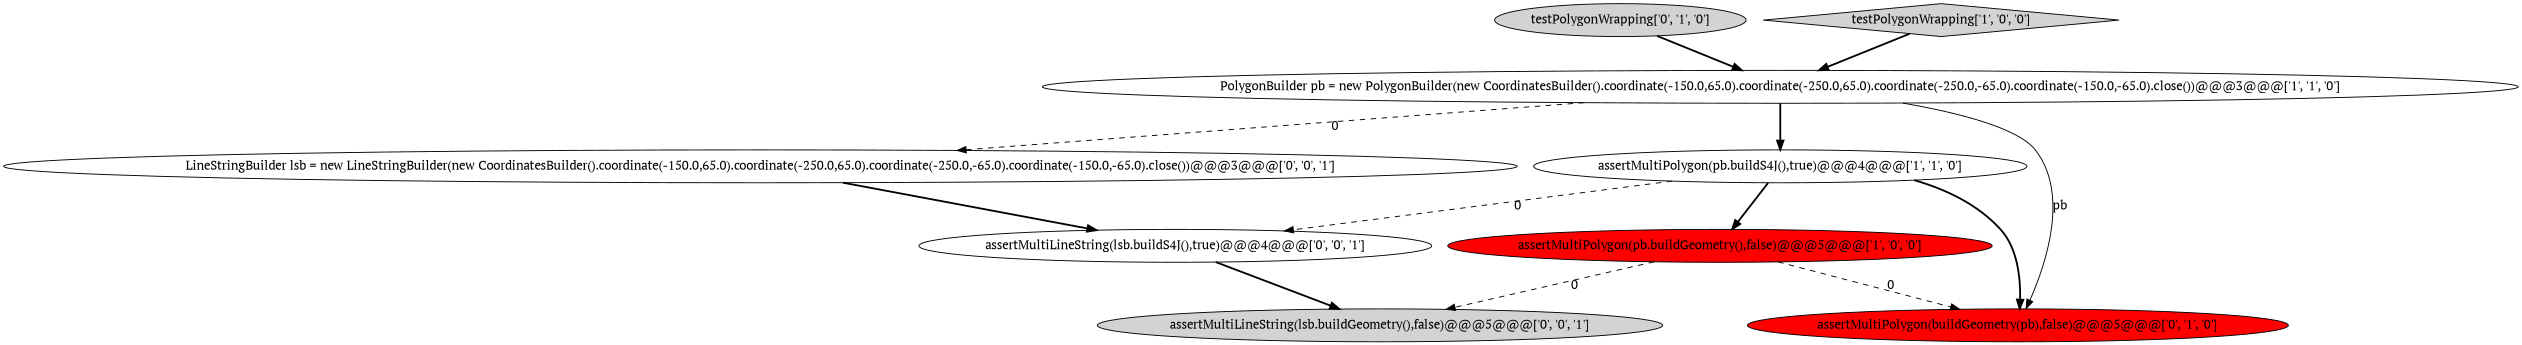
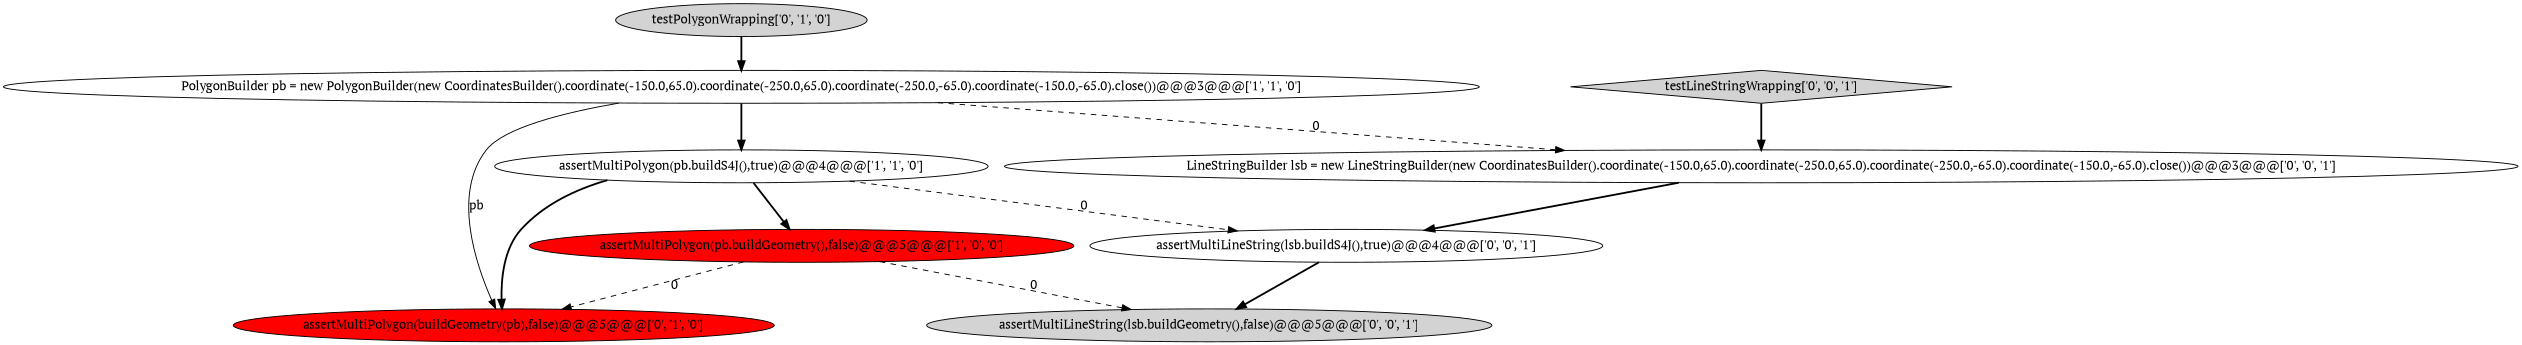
(1941, 20) -> none
none -> (1761, 87)
